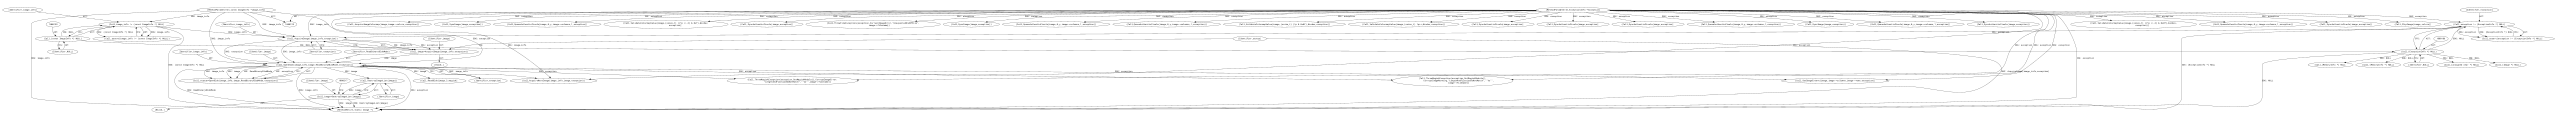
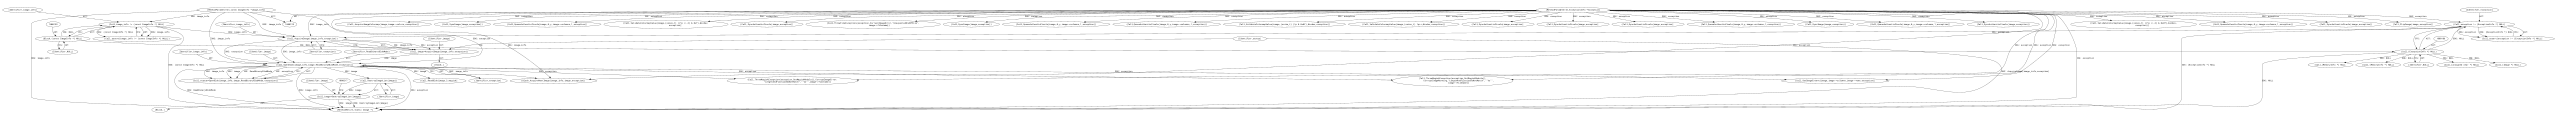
(2413, 24) -> (2413, 24)
(63, 39) -> (63, 39)
(554, 81) -> (554, 81)
(363, 90) -> none
